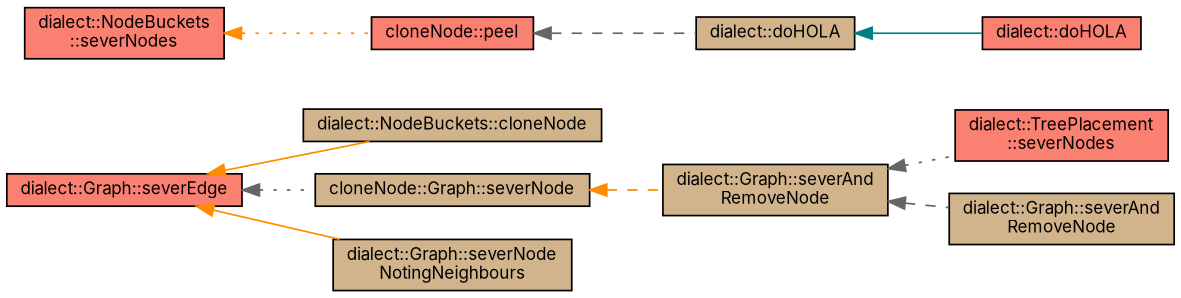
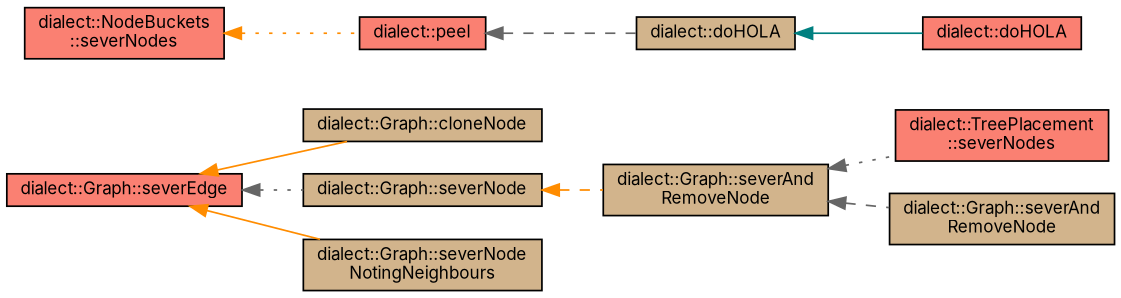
(452, 33) -> (423, 33)
(452, 125) -> (423, 125)
(452, 190) -> (423, 190)
